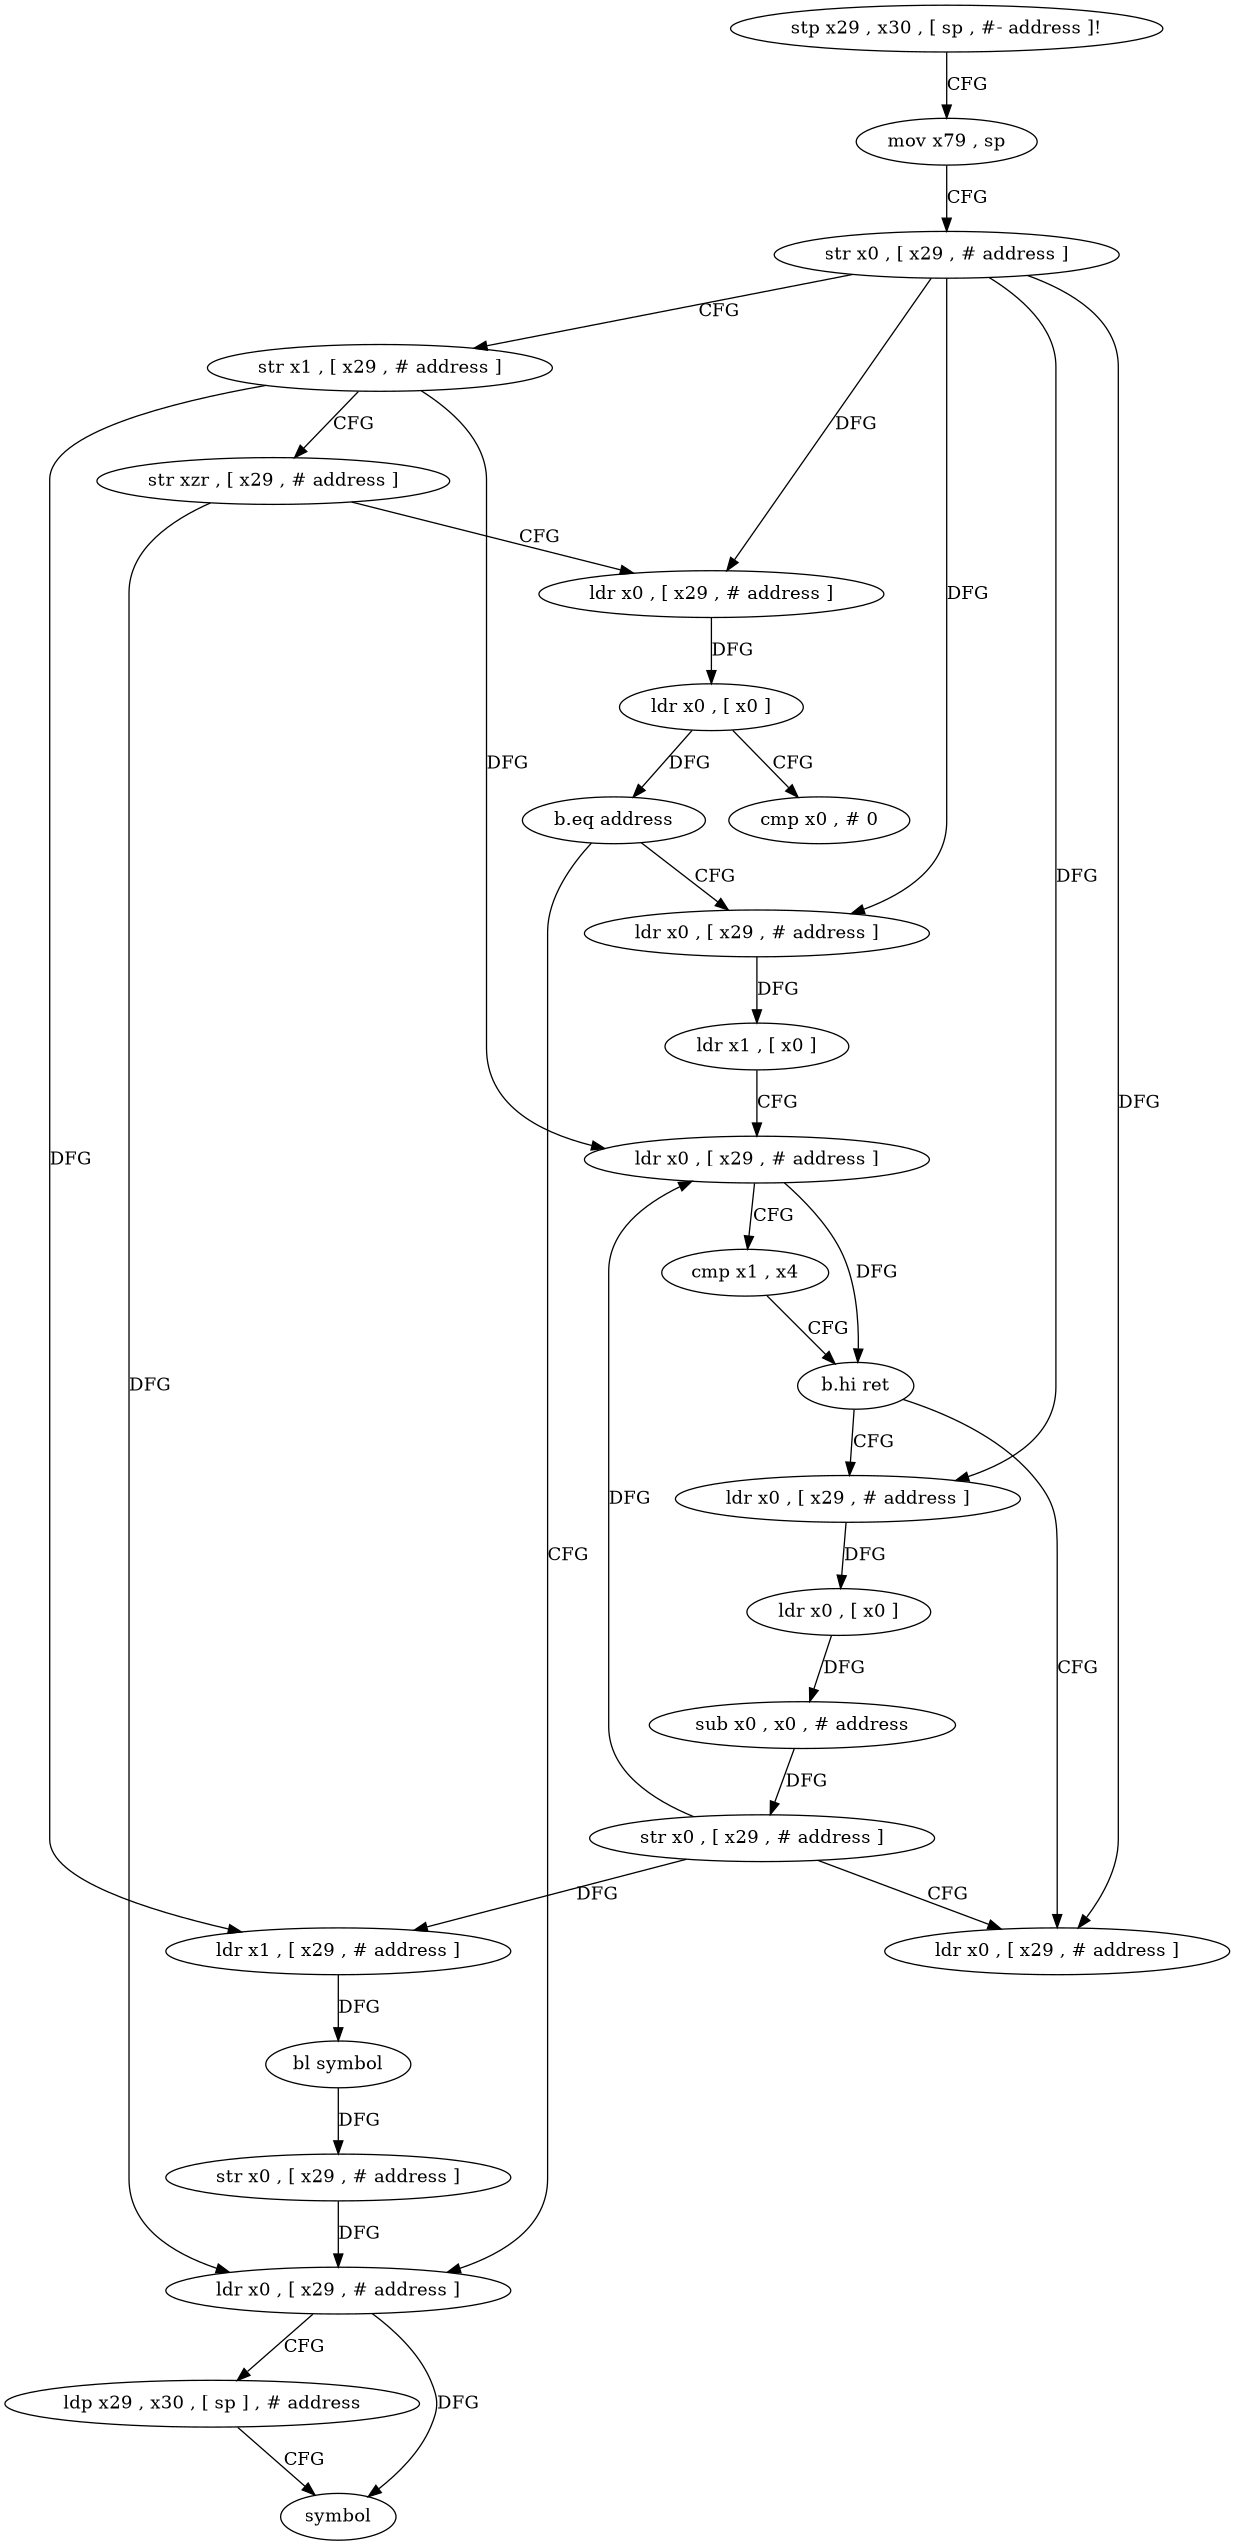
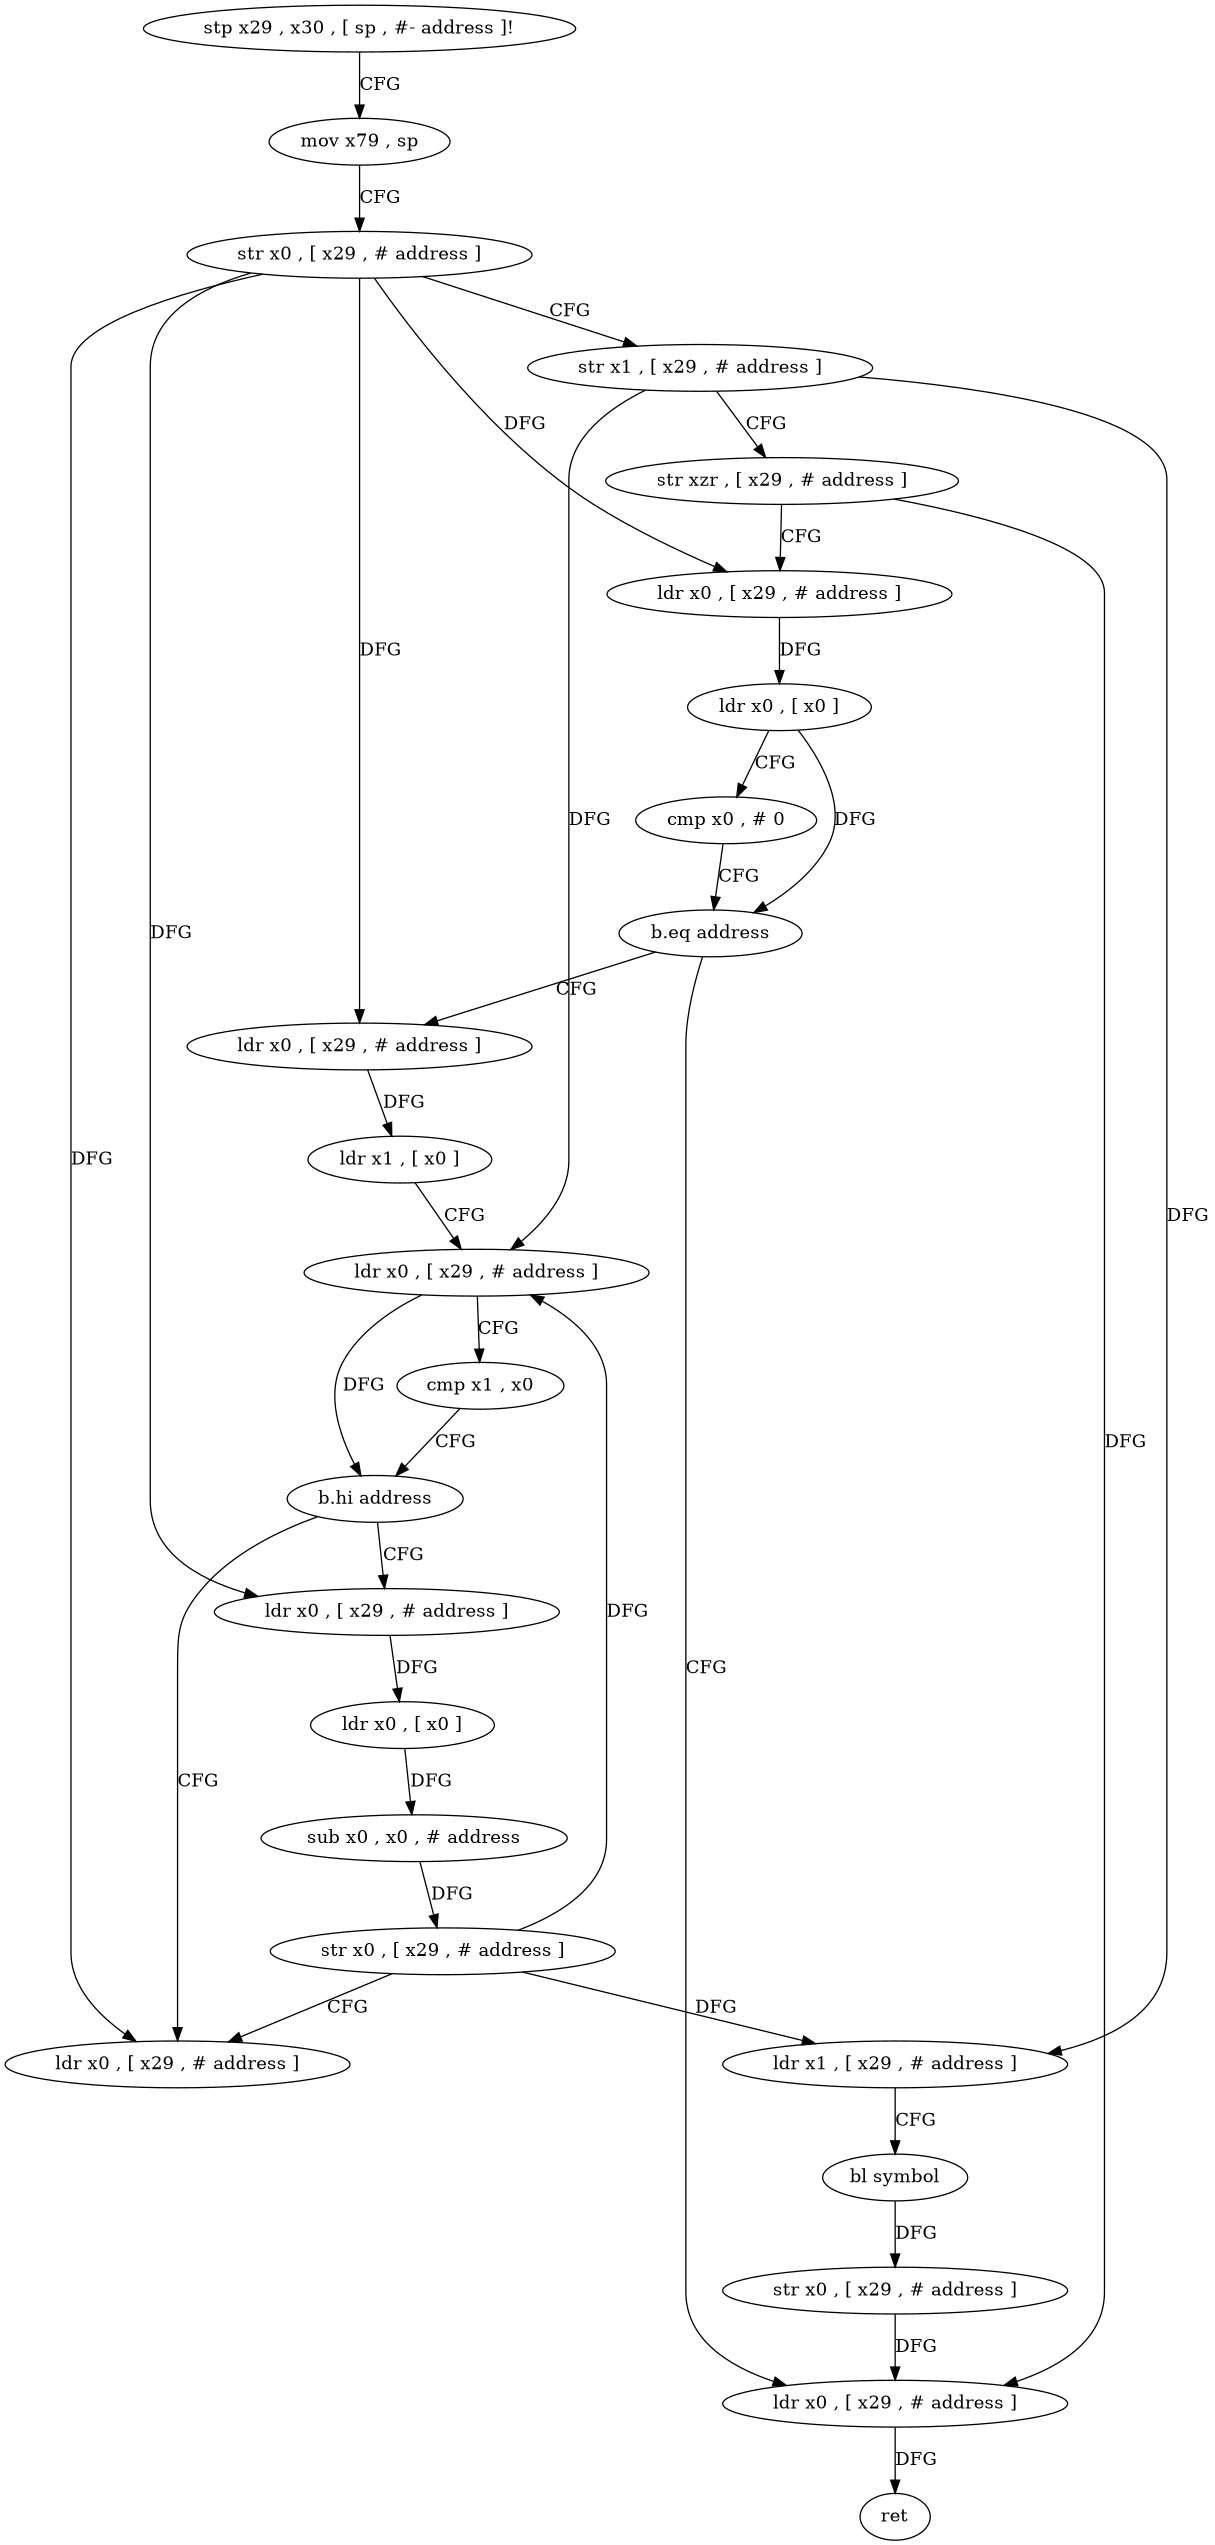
none -> (719, 870)
(745, 1273) -> (480, 1386)
(856, 1386) -> (375, 1499)
(360, 2008) -> (916, 2121)
(212, 2404) -> none
(338, 2517) -> (895, 2517)
